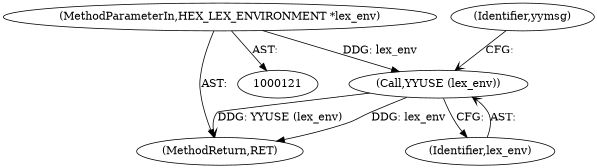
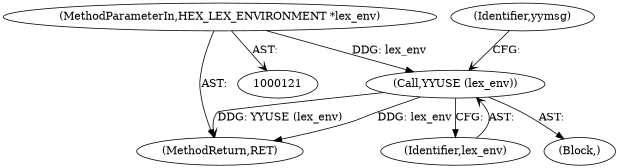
(247, 48) -> (247, 48)
none -> (580, 151)
